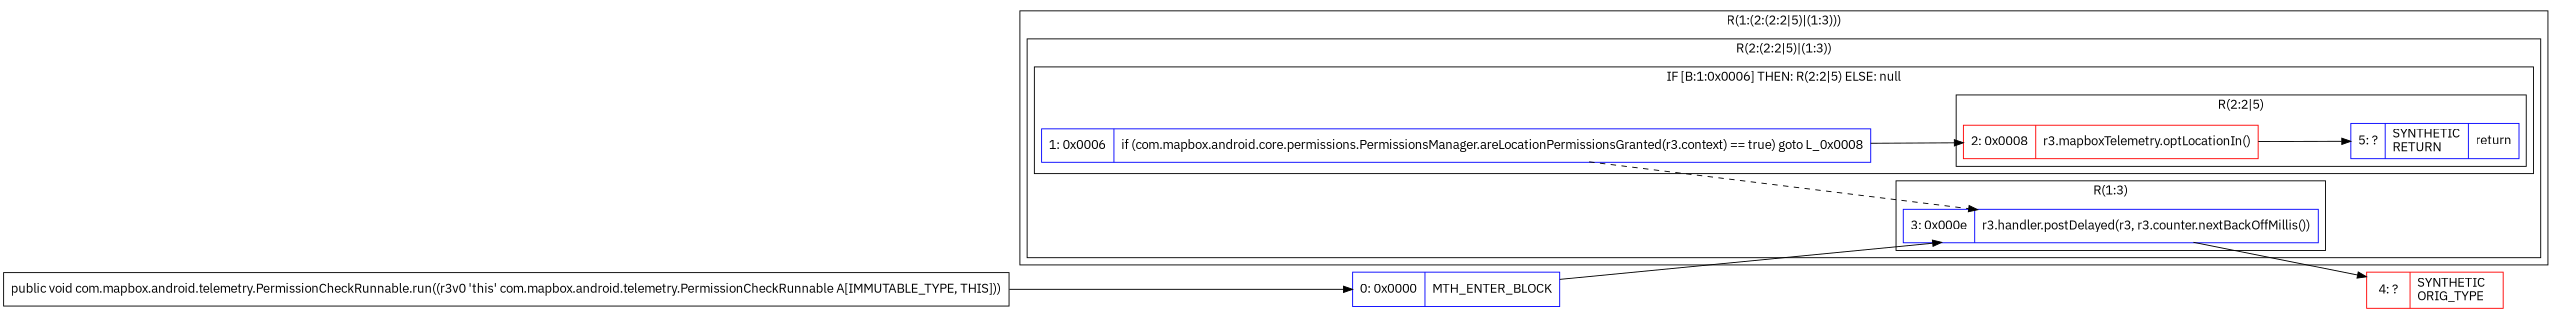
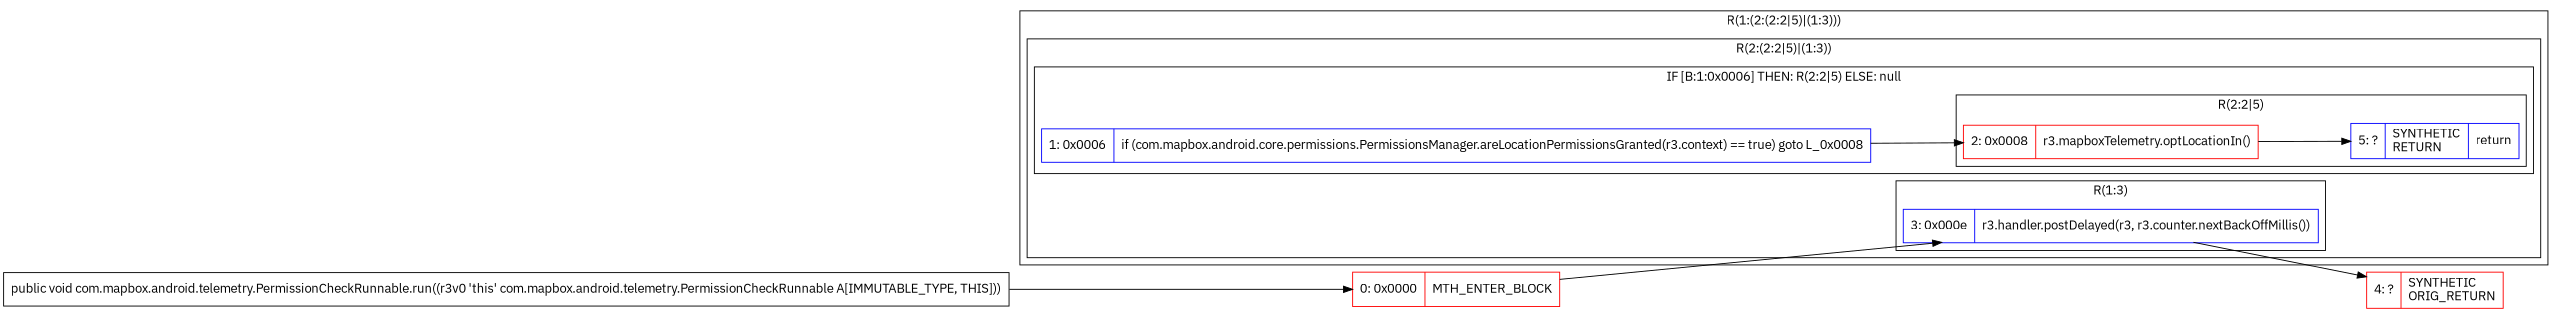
(1779, 185) -> none
(1456, 289) -> (1456, 289)
(2451, 297) -> (2452, 297)
